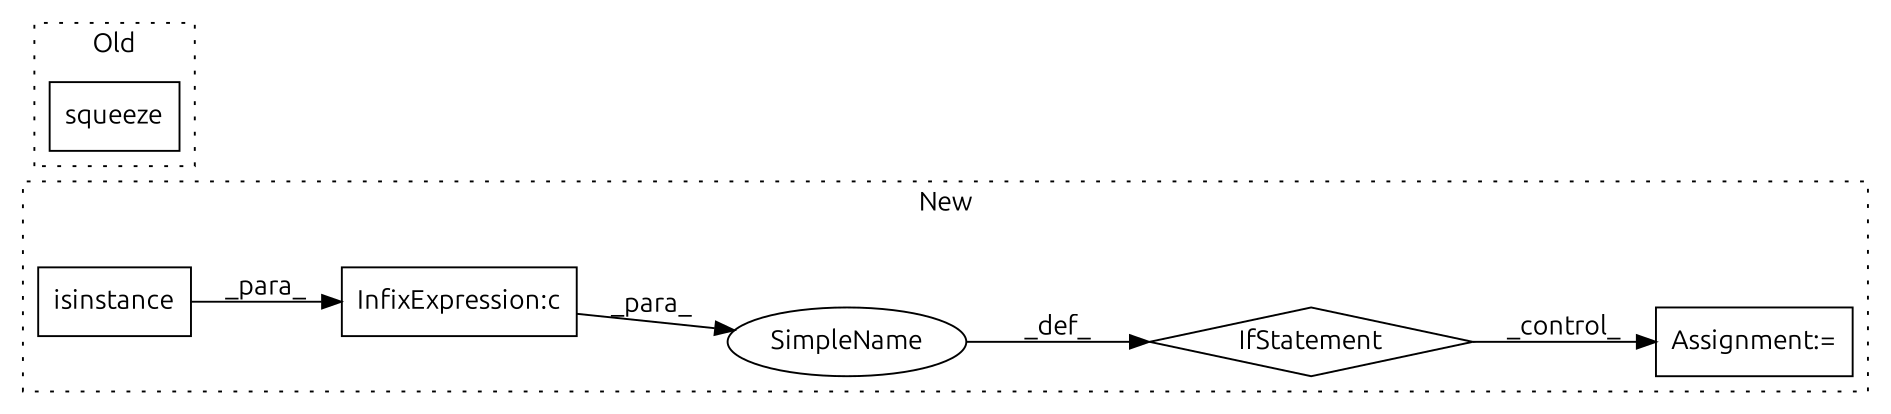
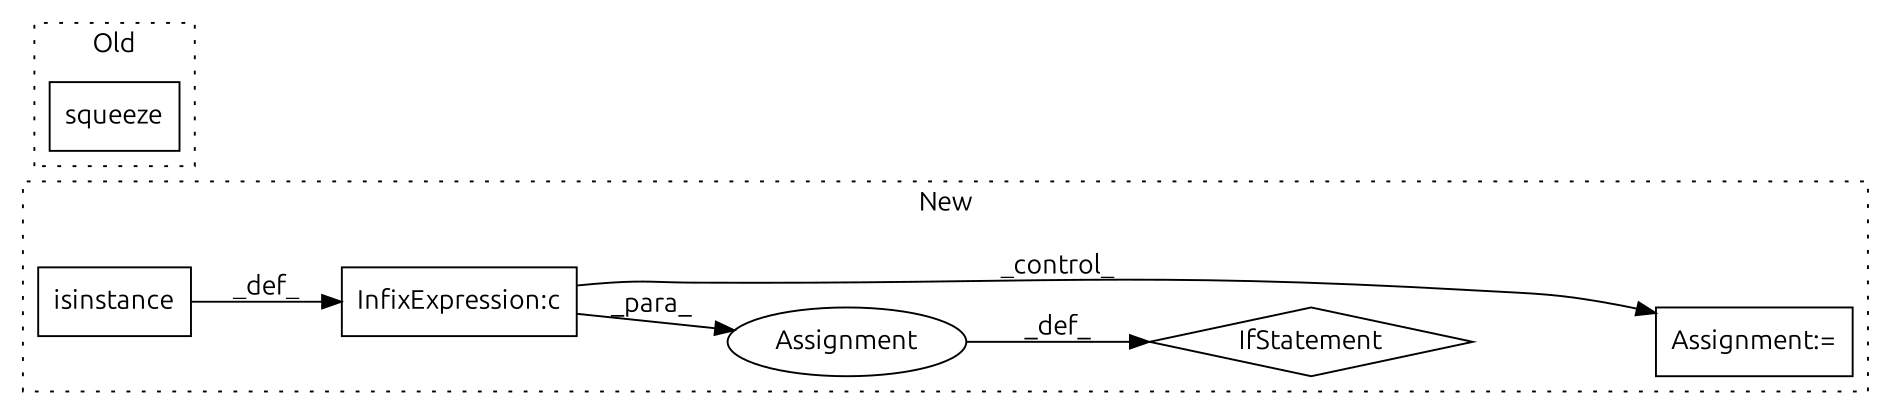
(266, 287) -> (266, 287)
(847, 342) -> (847, 342)
(1555, 342) -> (1108, 280)
